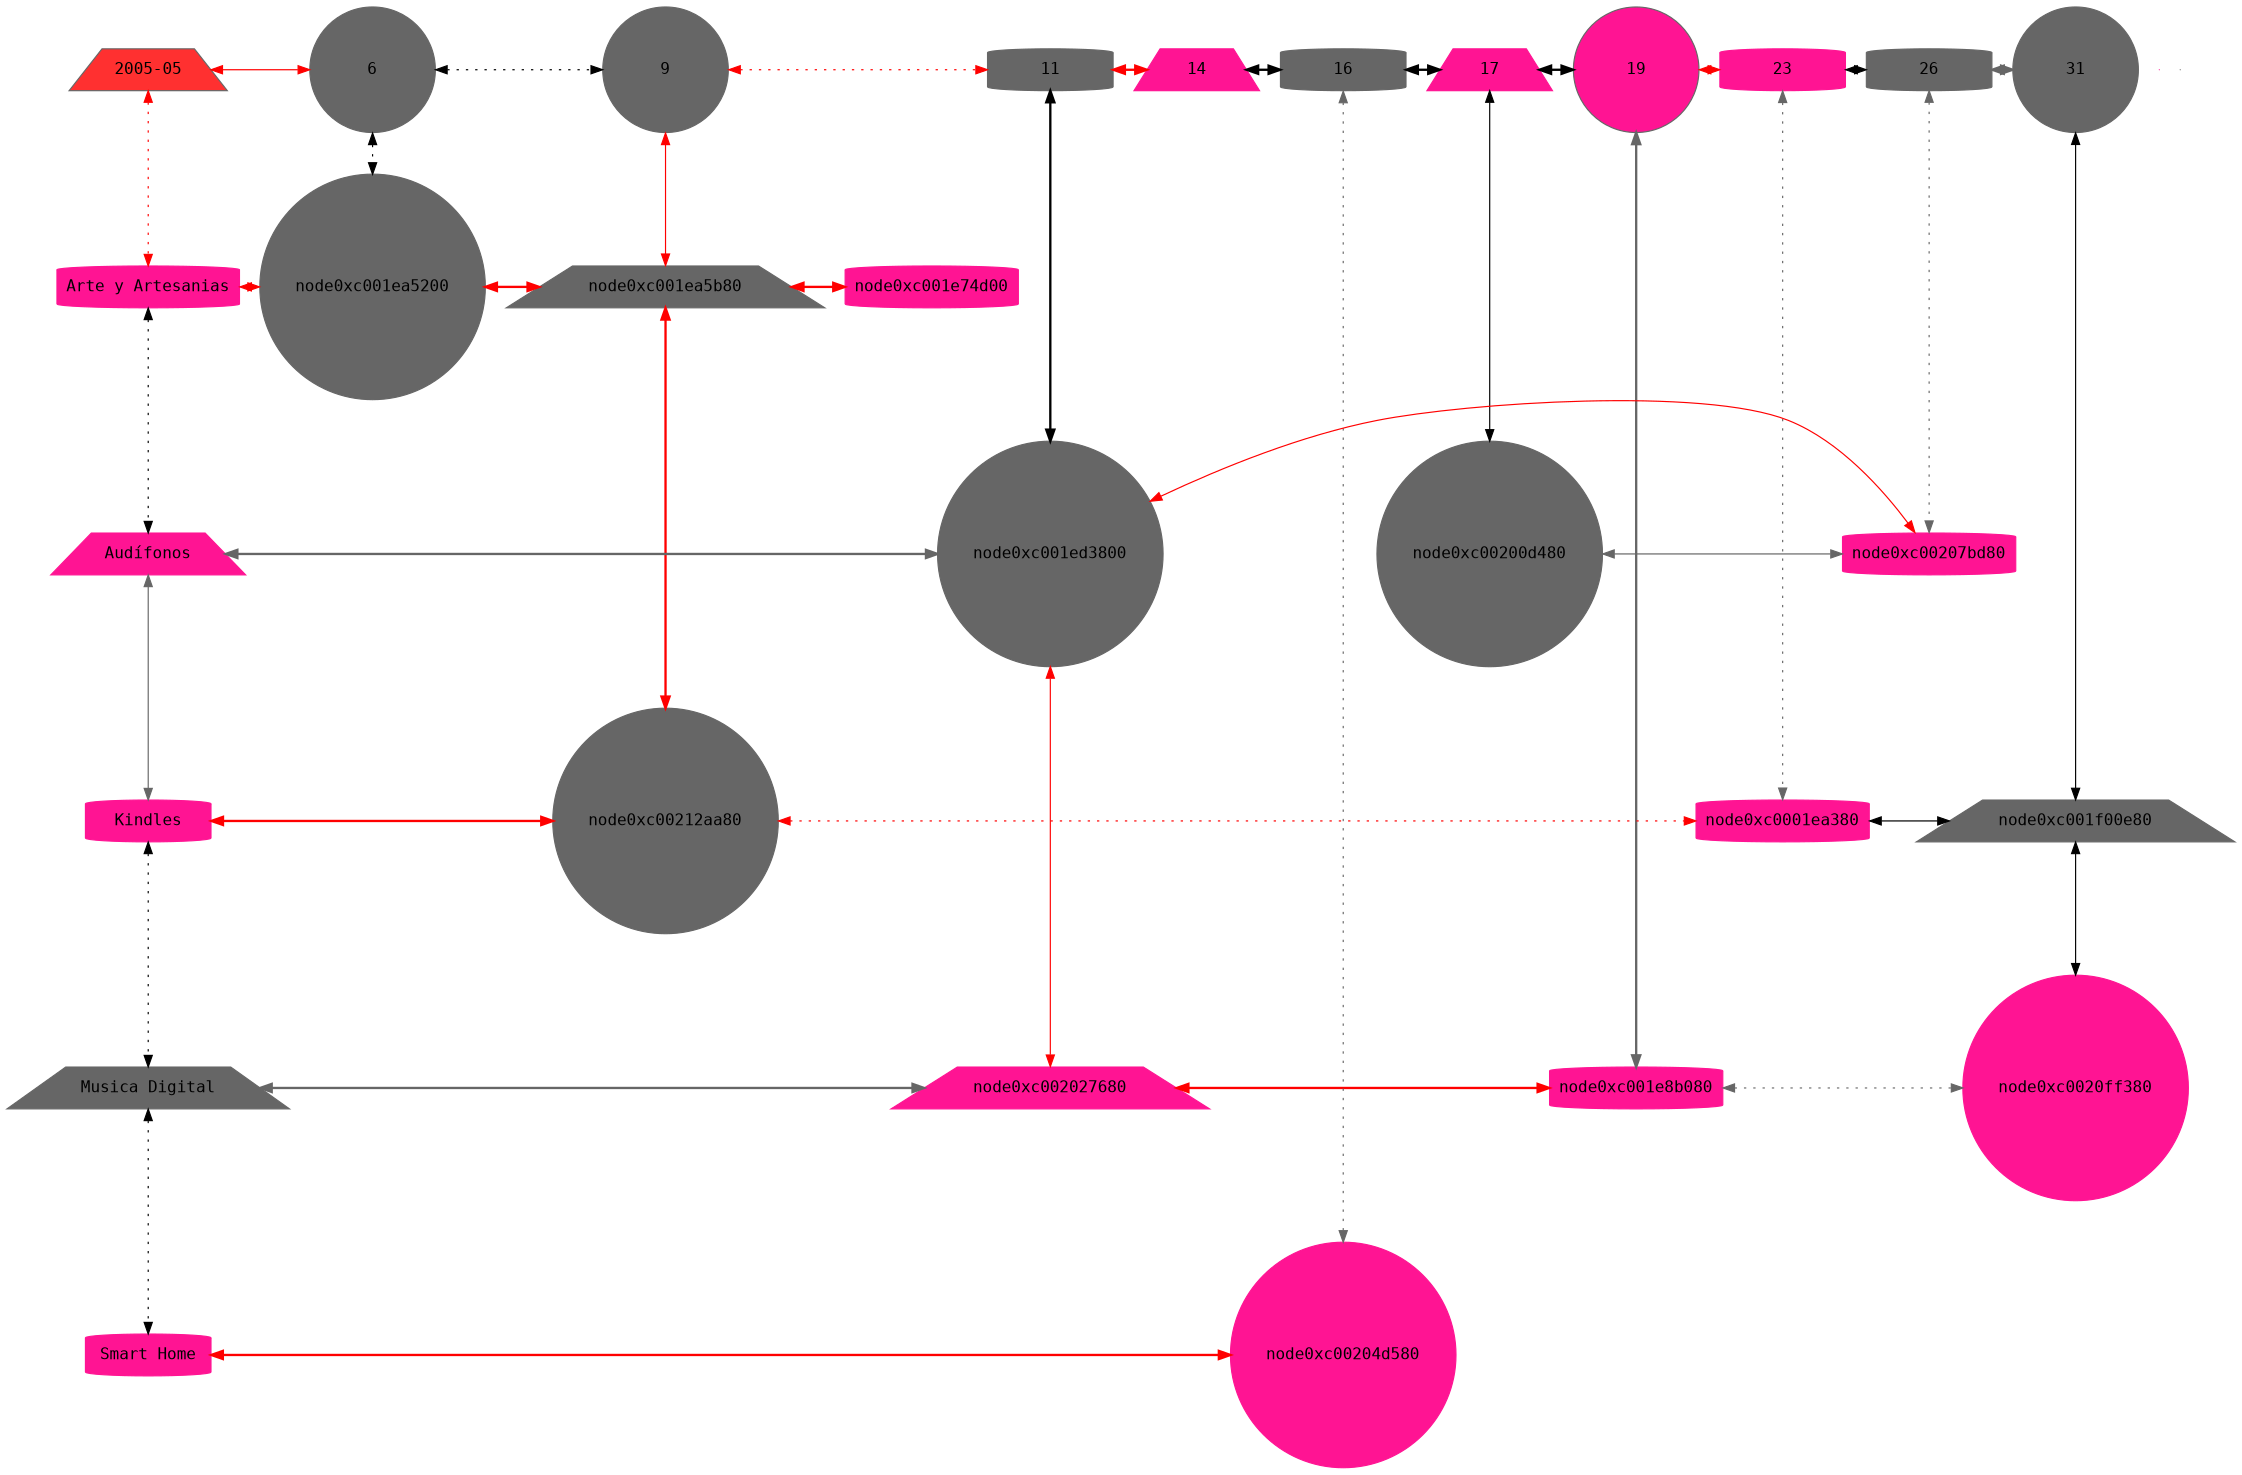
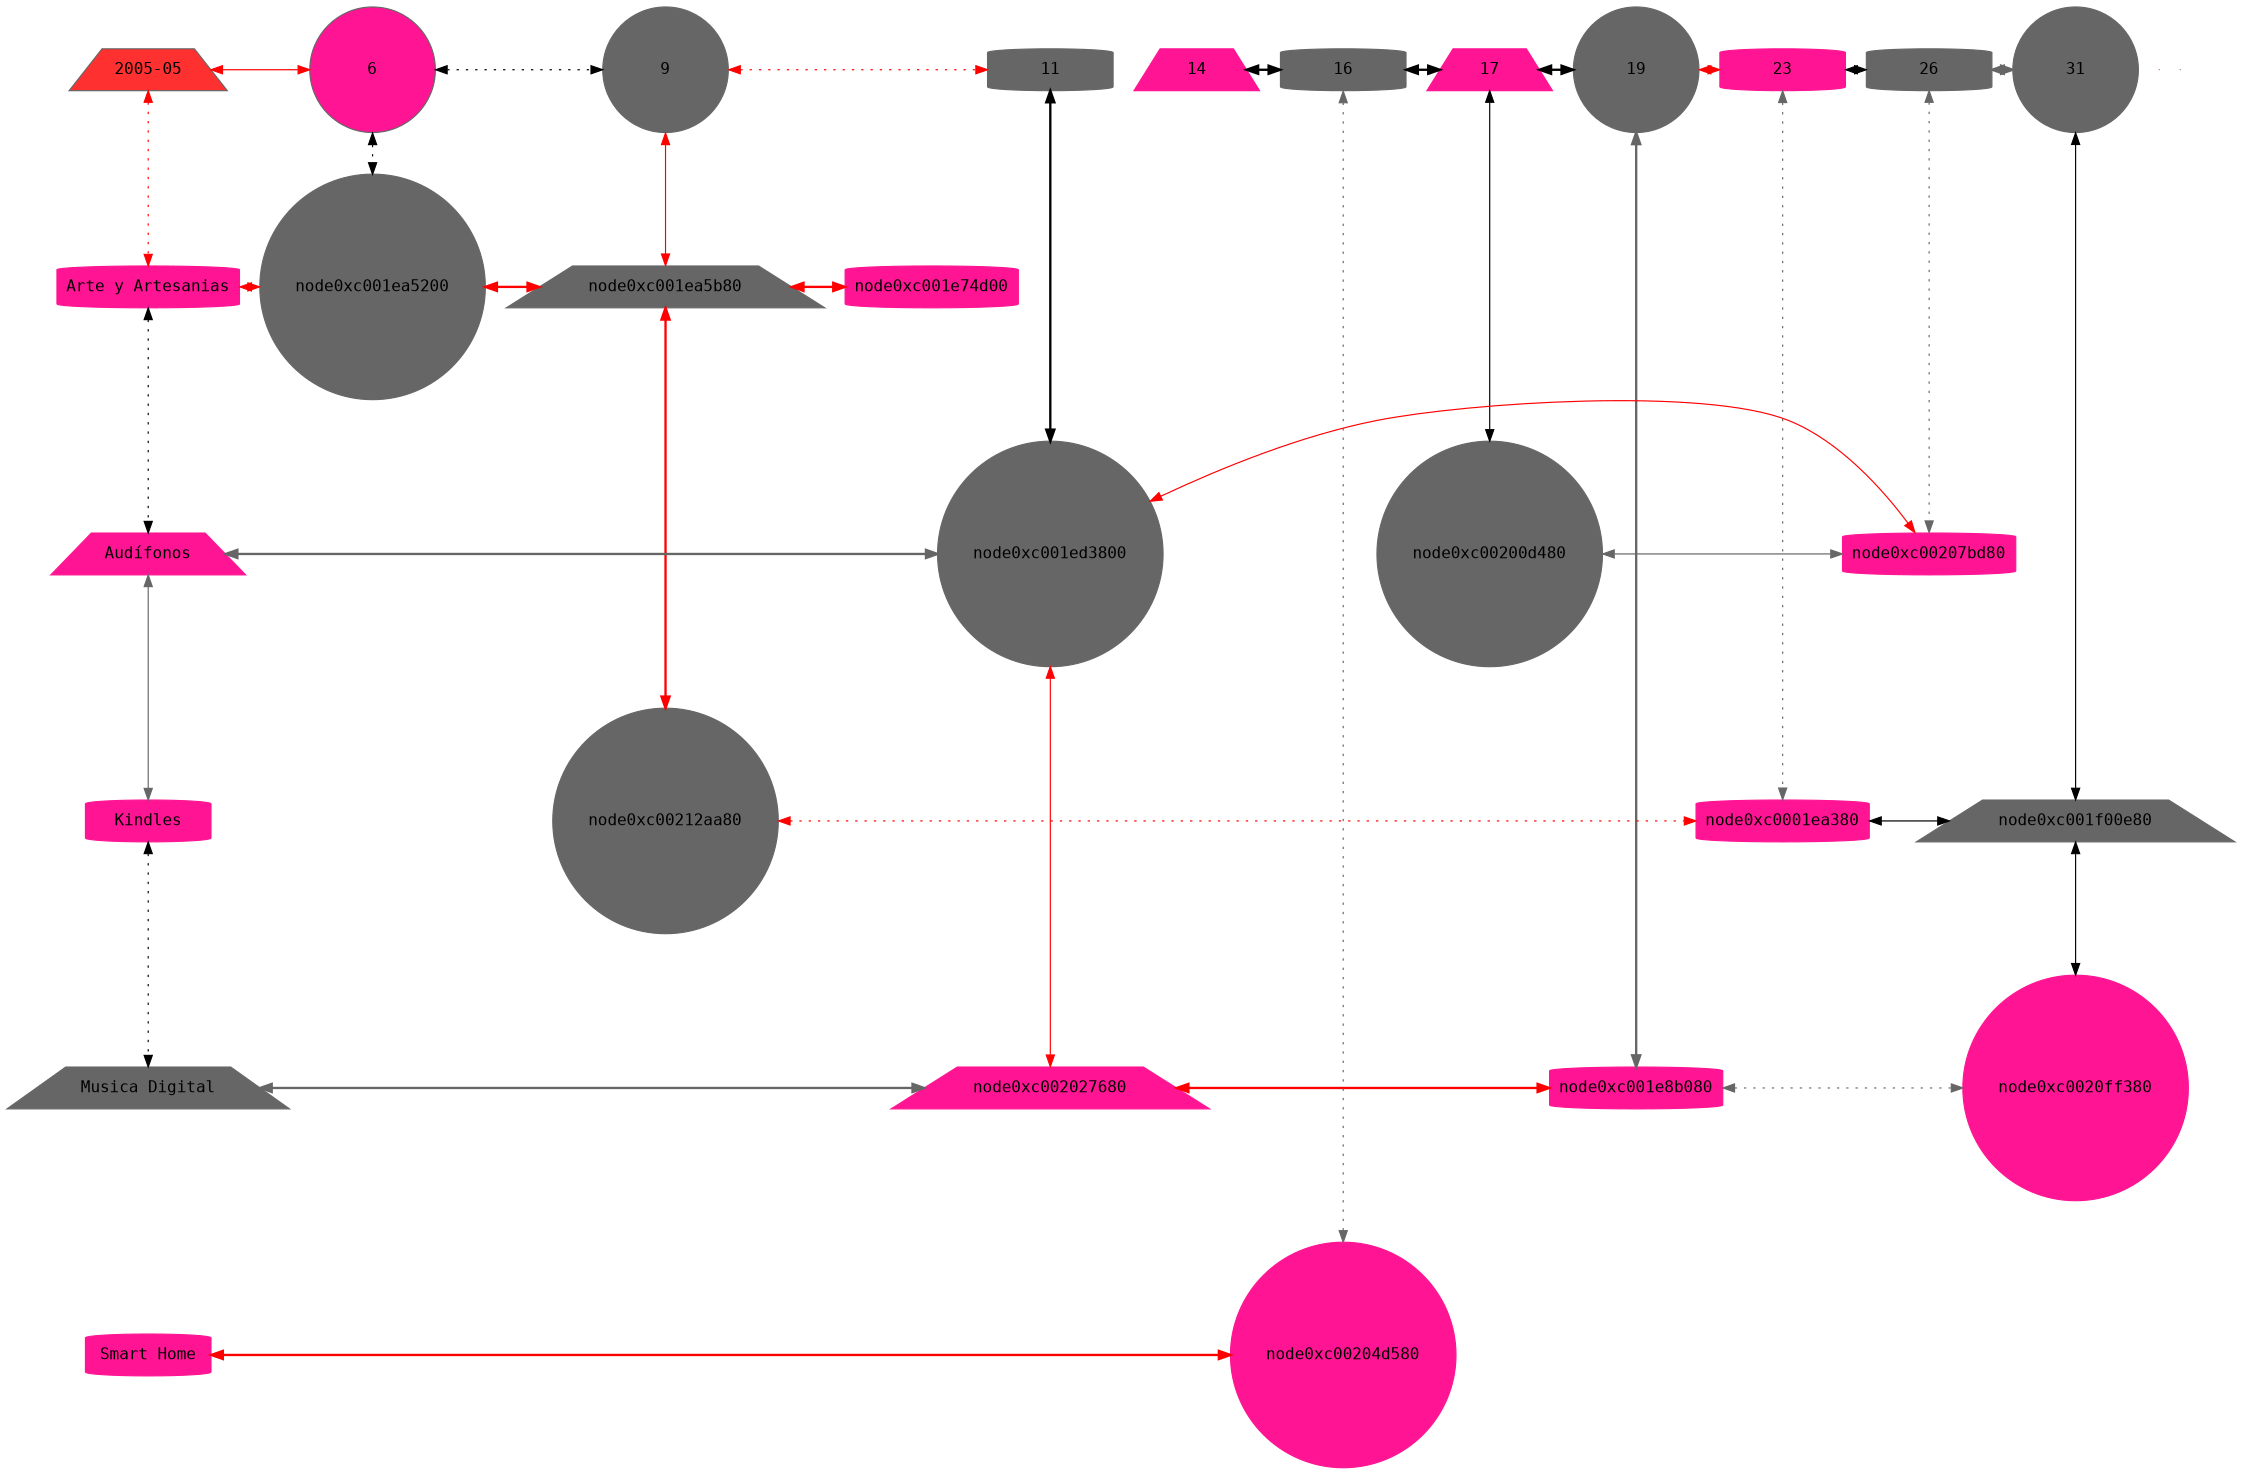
(373, 70) -> (373, 70)
(1130, 70) -> none
(1636, 70) -> (1636, 70)
(382, 821) -> none
(148, 1222) -> none
